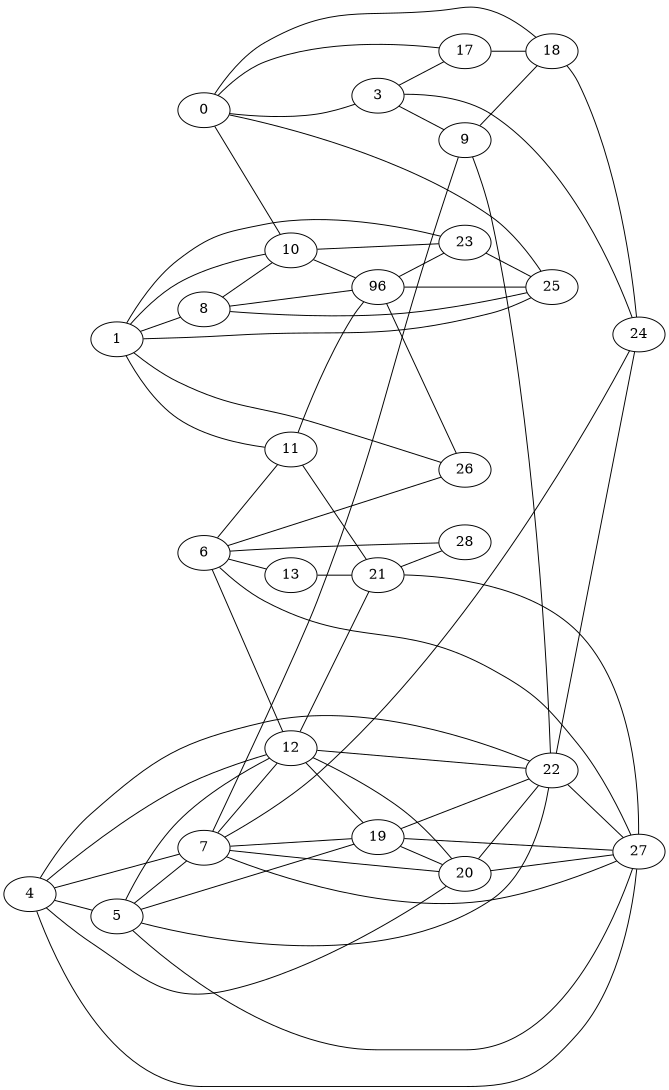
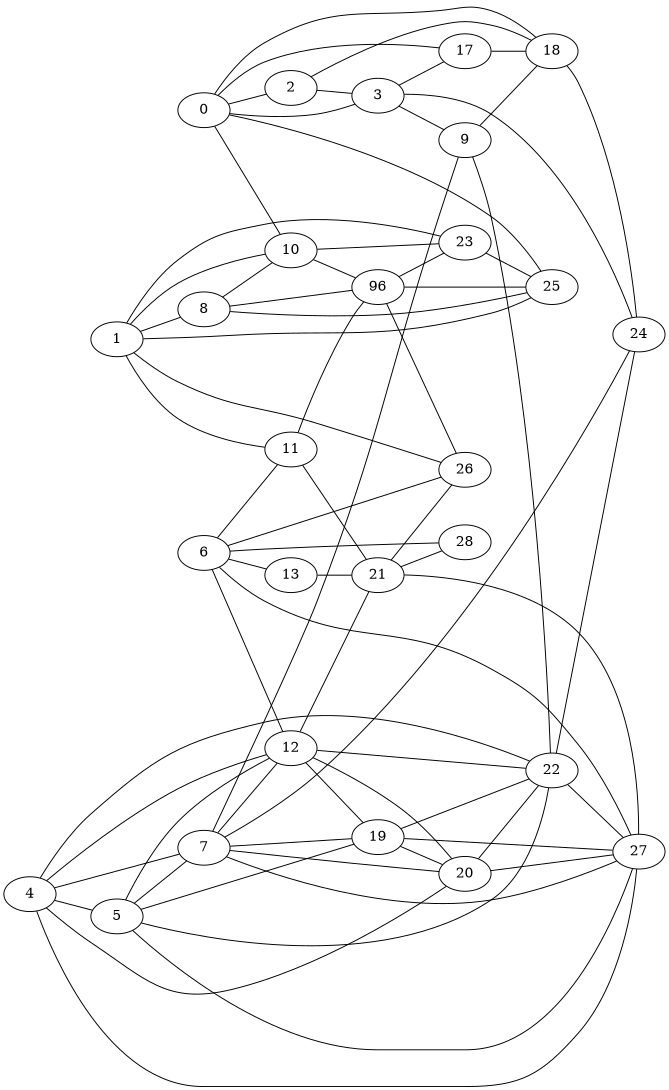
none -> (291, 88)
none -> (421, 522)
